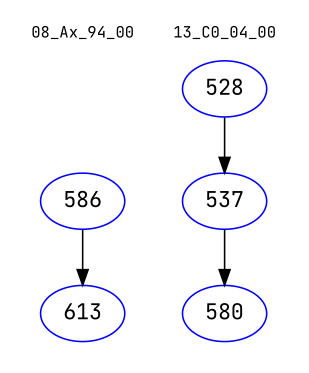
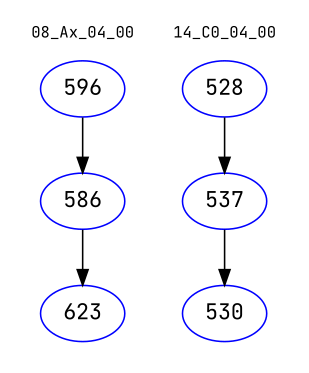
(83, 34) -> (83, 34)
(225, 34) -> (225, 34)
none -> (83, 89)
(83, 314) -> (83, 314)
(225, 314) -> (225, 314)
